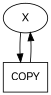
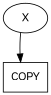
(31, 51) -> none
